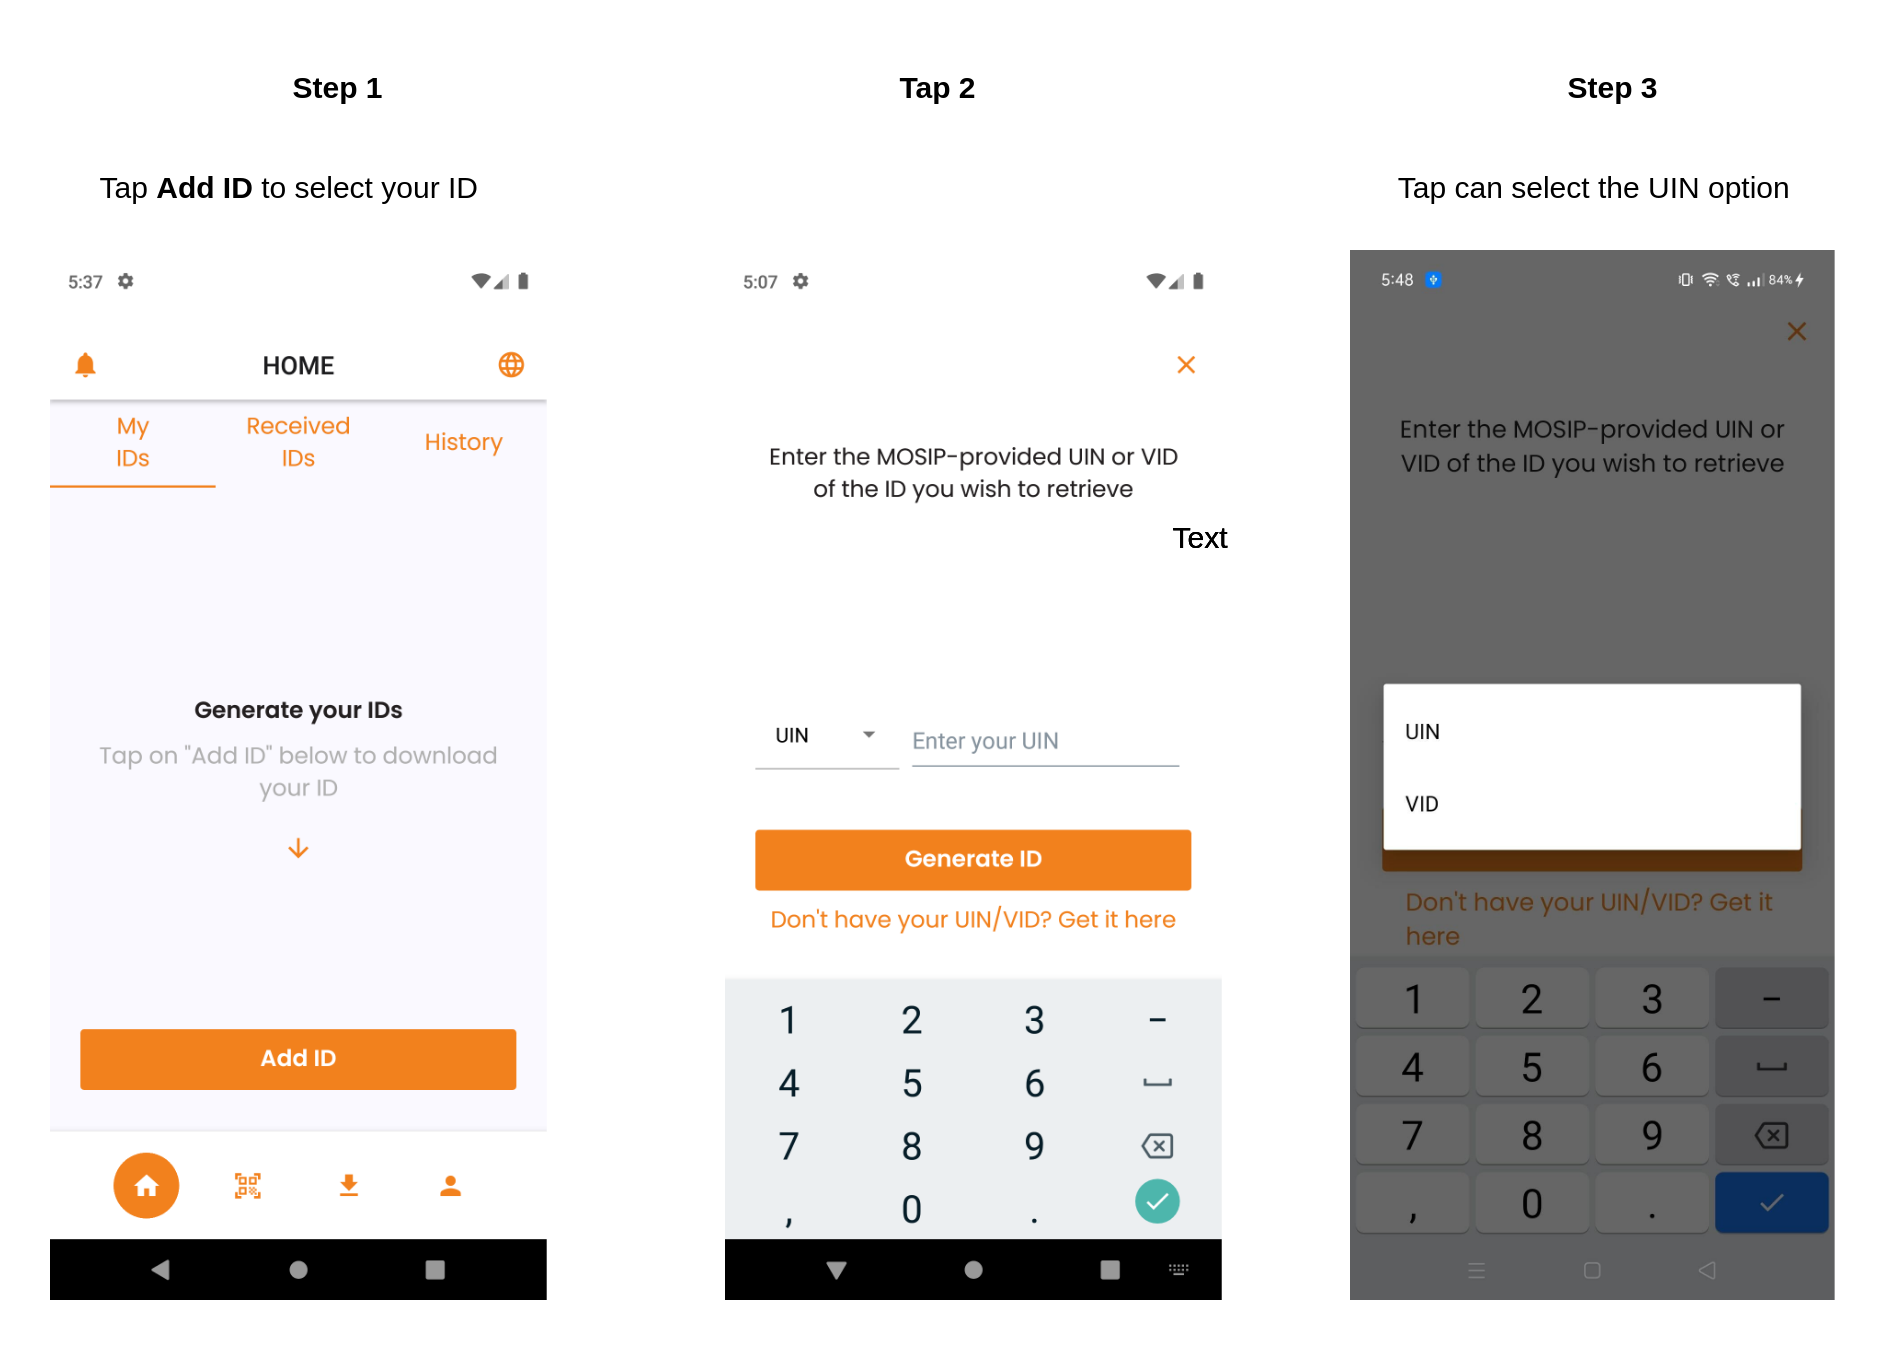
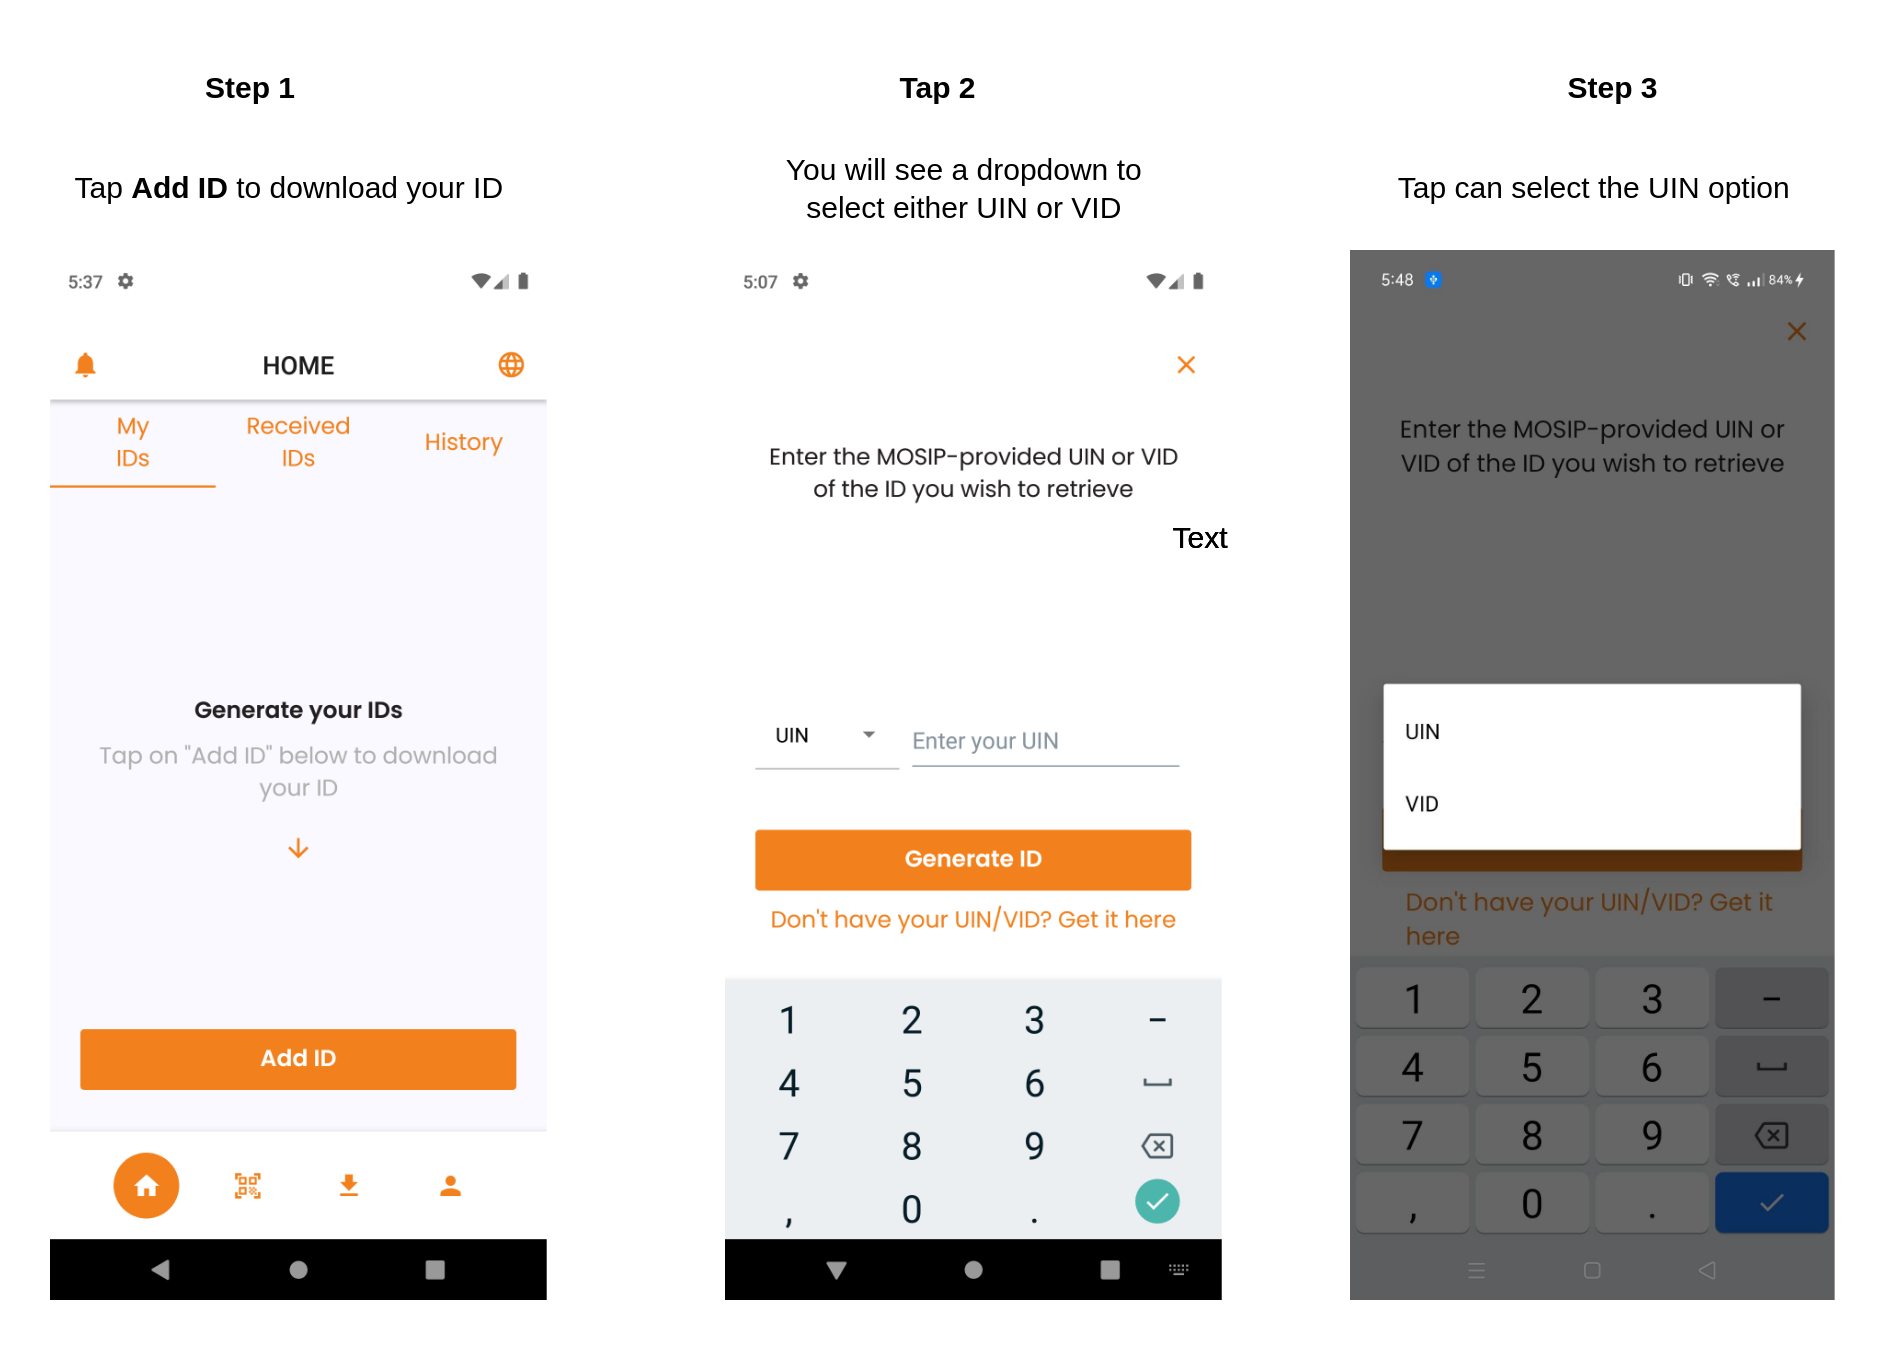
(339, 89) -> (251, 89)
(290, 189) -> (290, 189)
none -> (964, 189)
